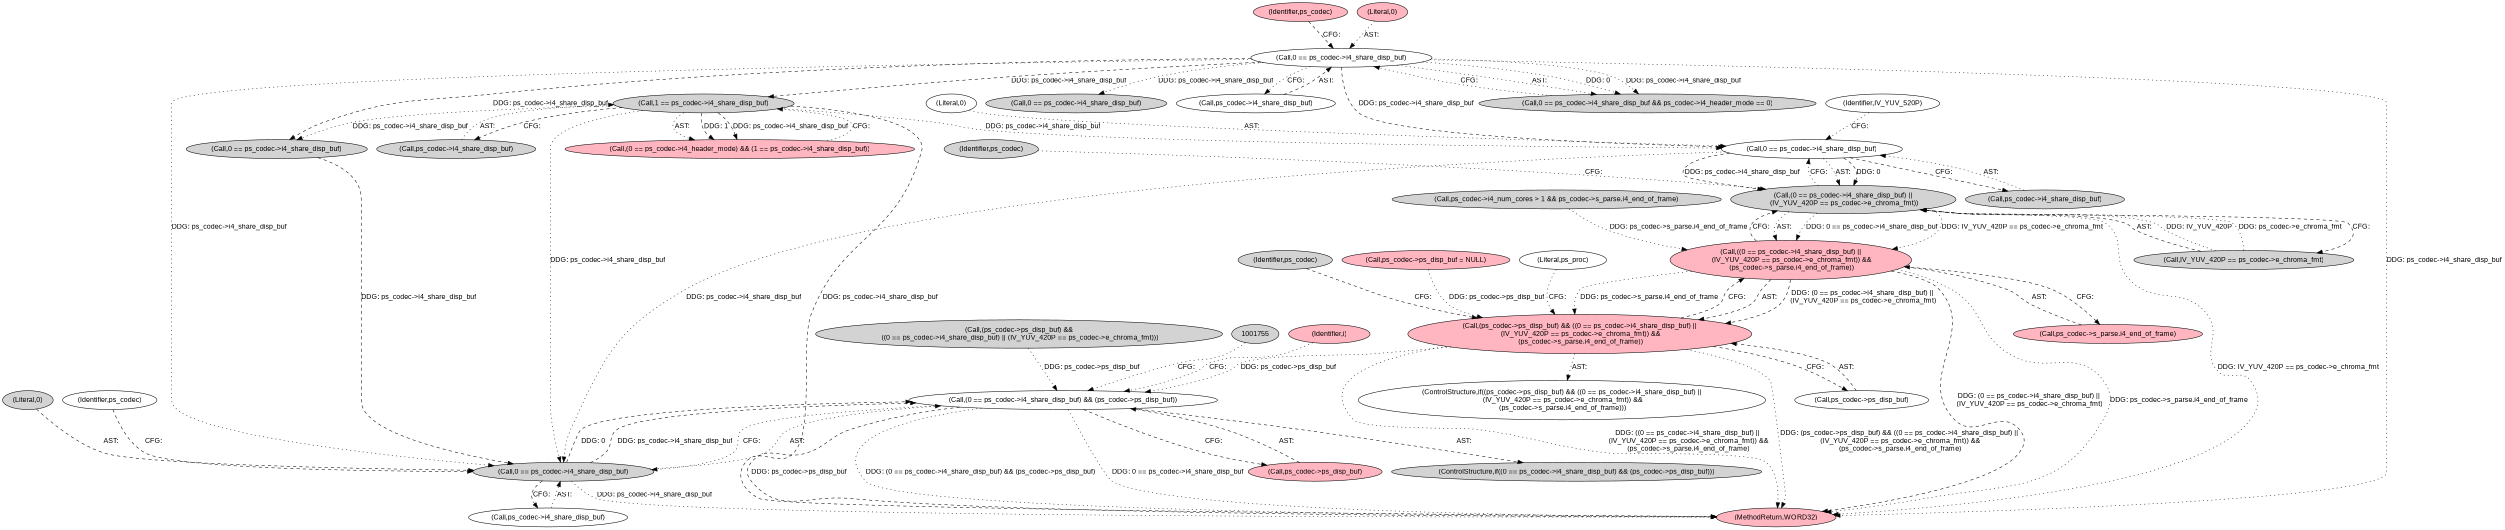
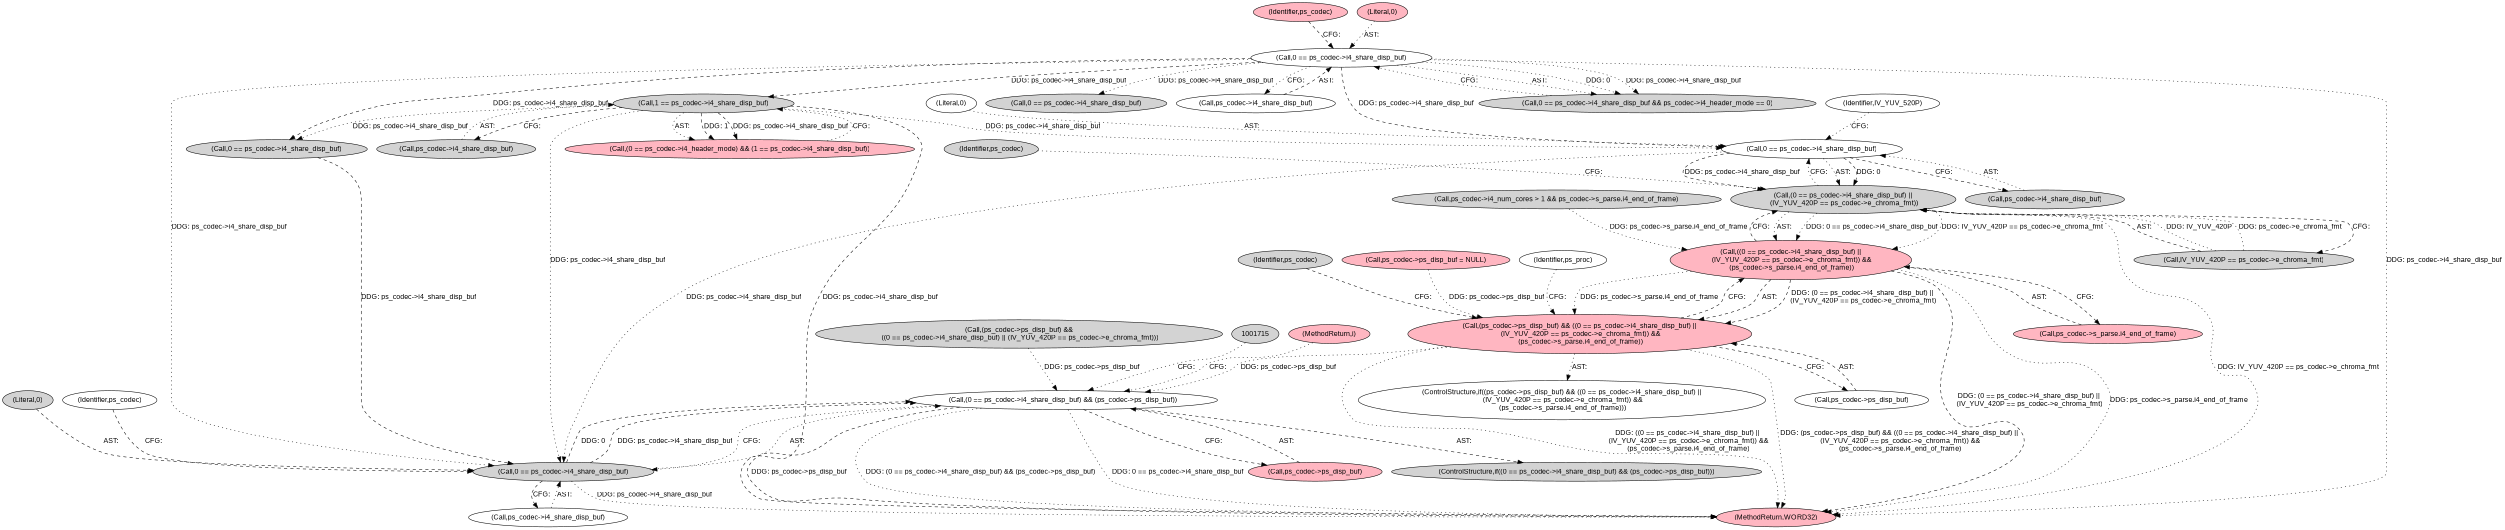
(1563, 260) -> (1563, 260)
(1255, 334) -> (1255, 334)
(1329, 334) -> (1329, 334)
